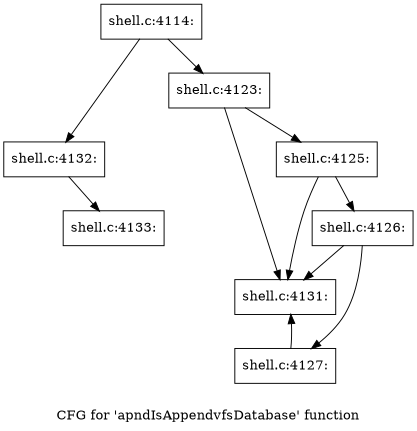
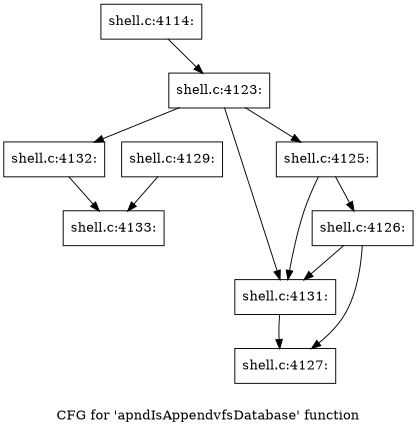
(106, 87) -> (141, 123)
none -> (172, 159)
(292, 336) -> (279, 327)
